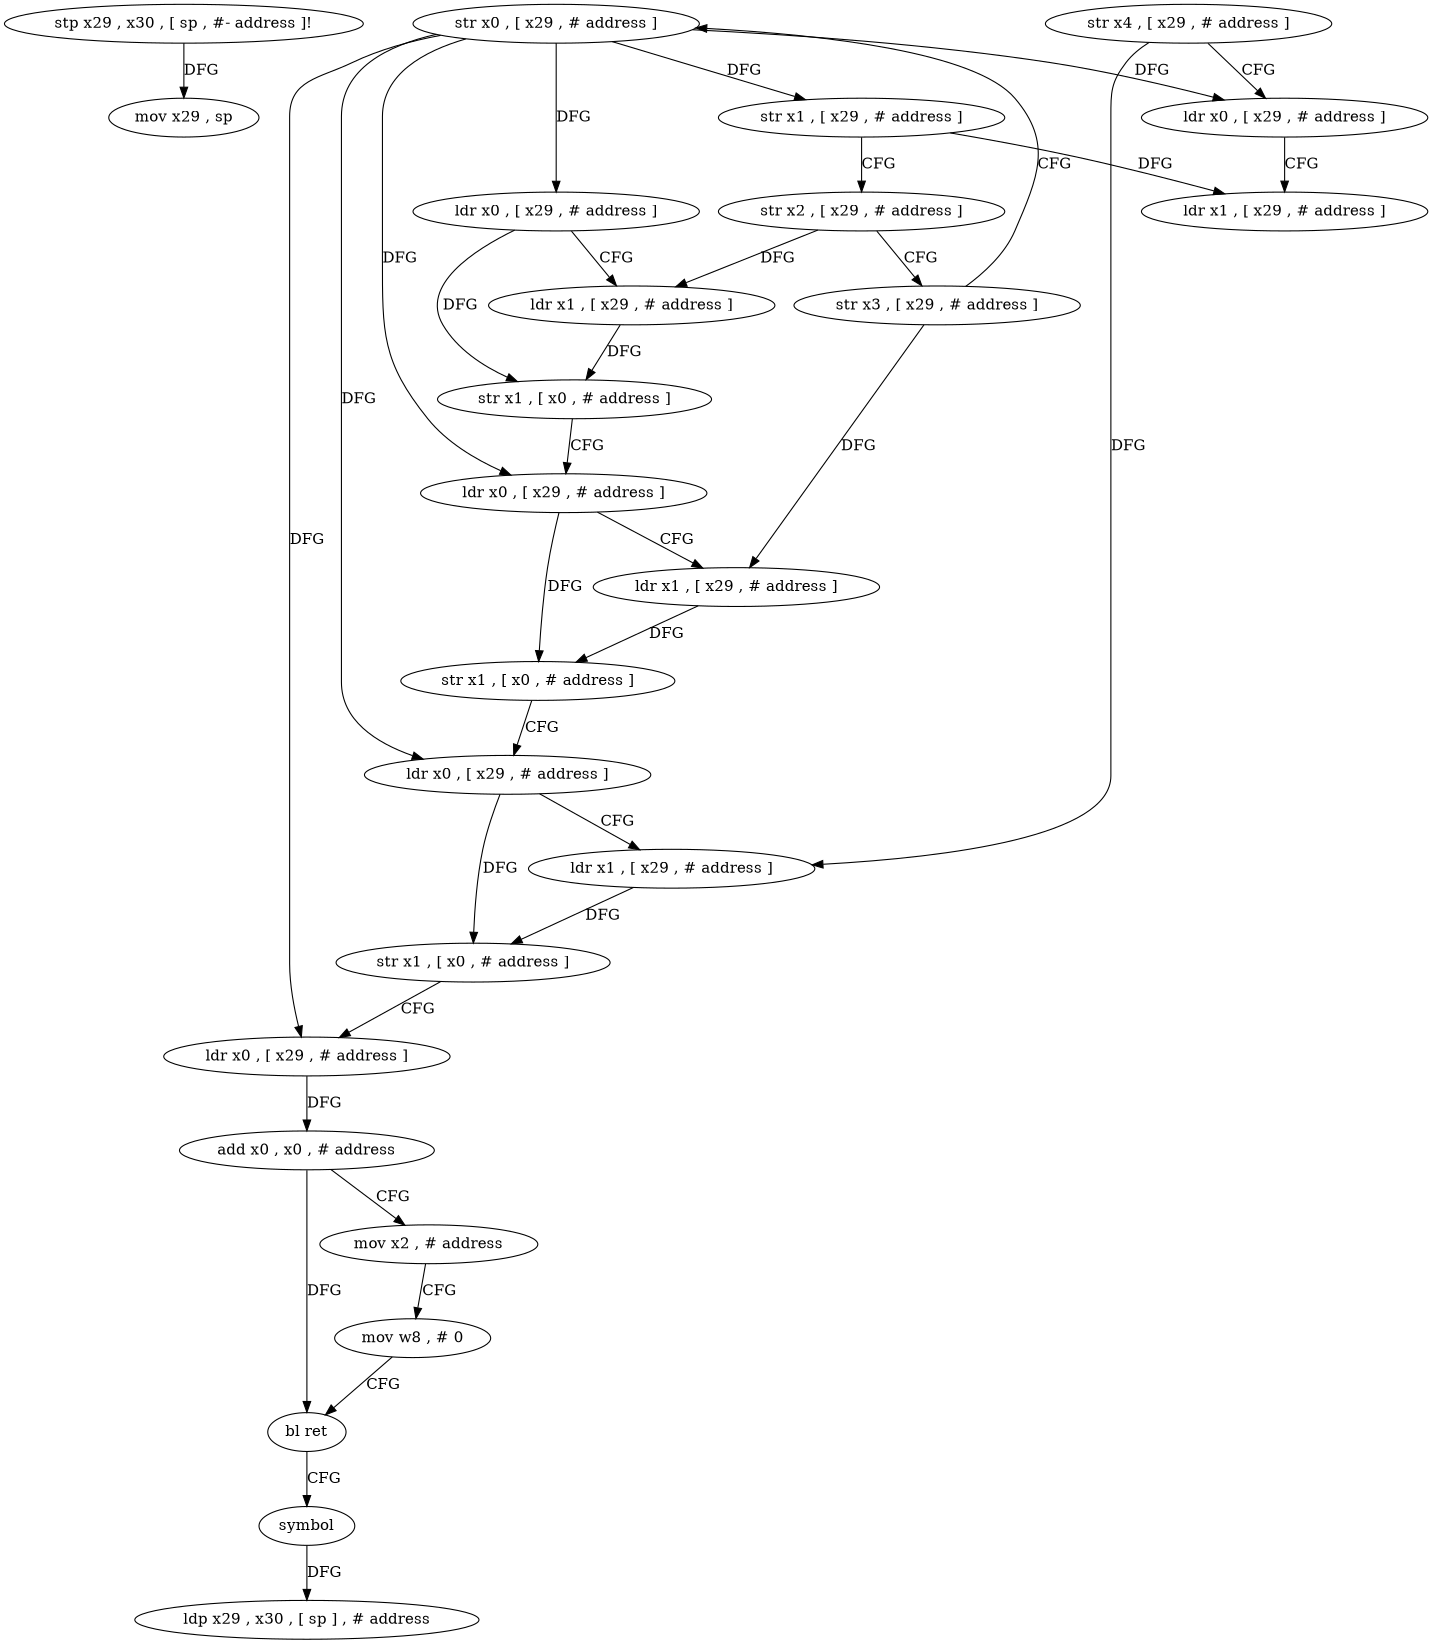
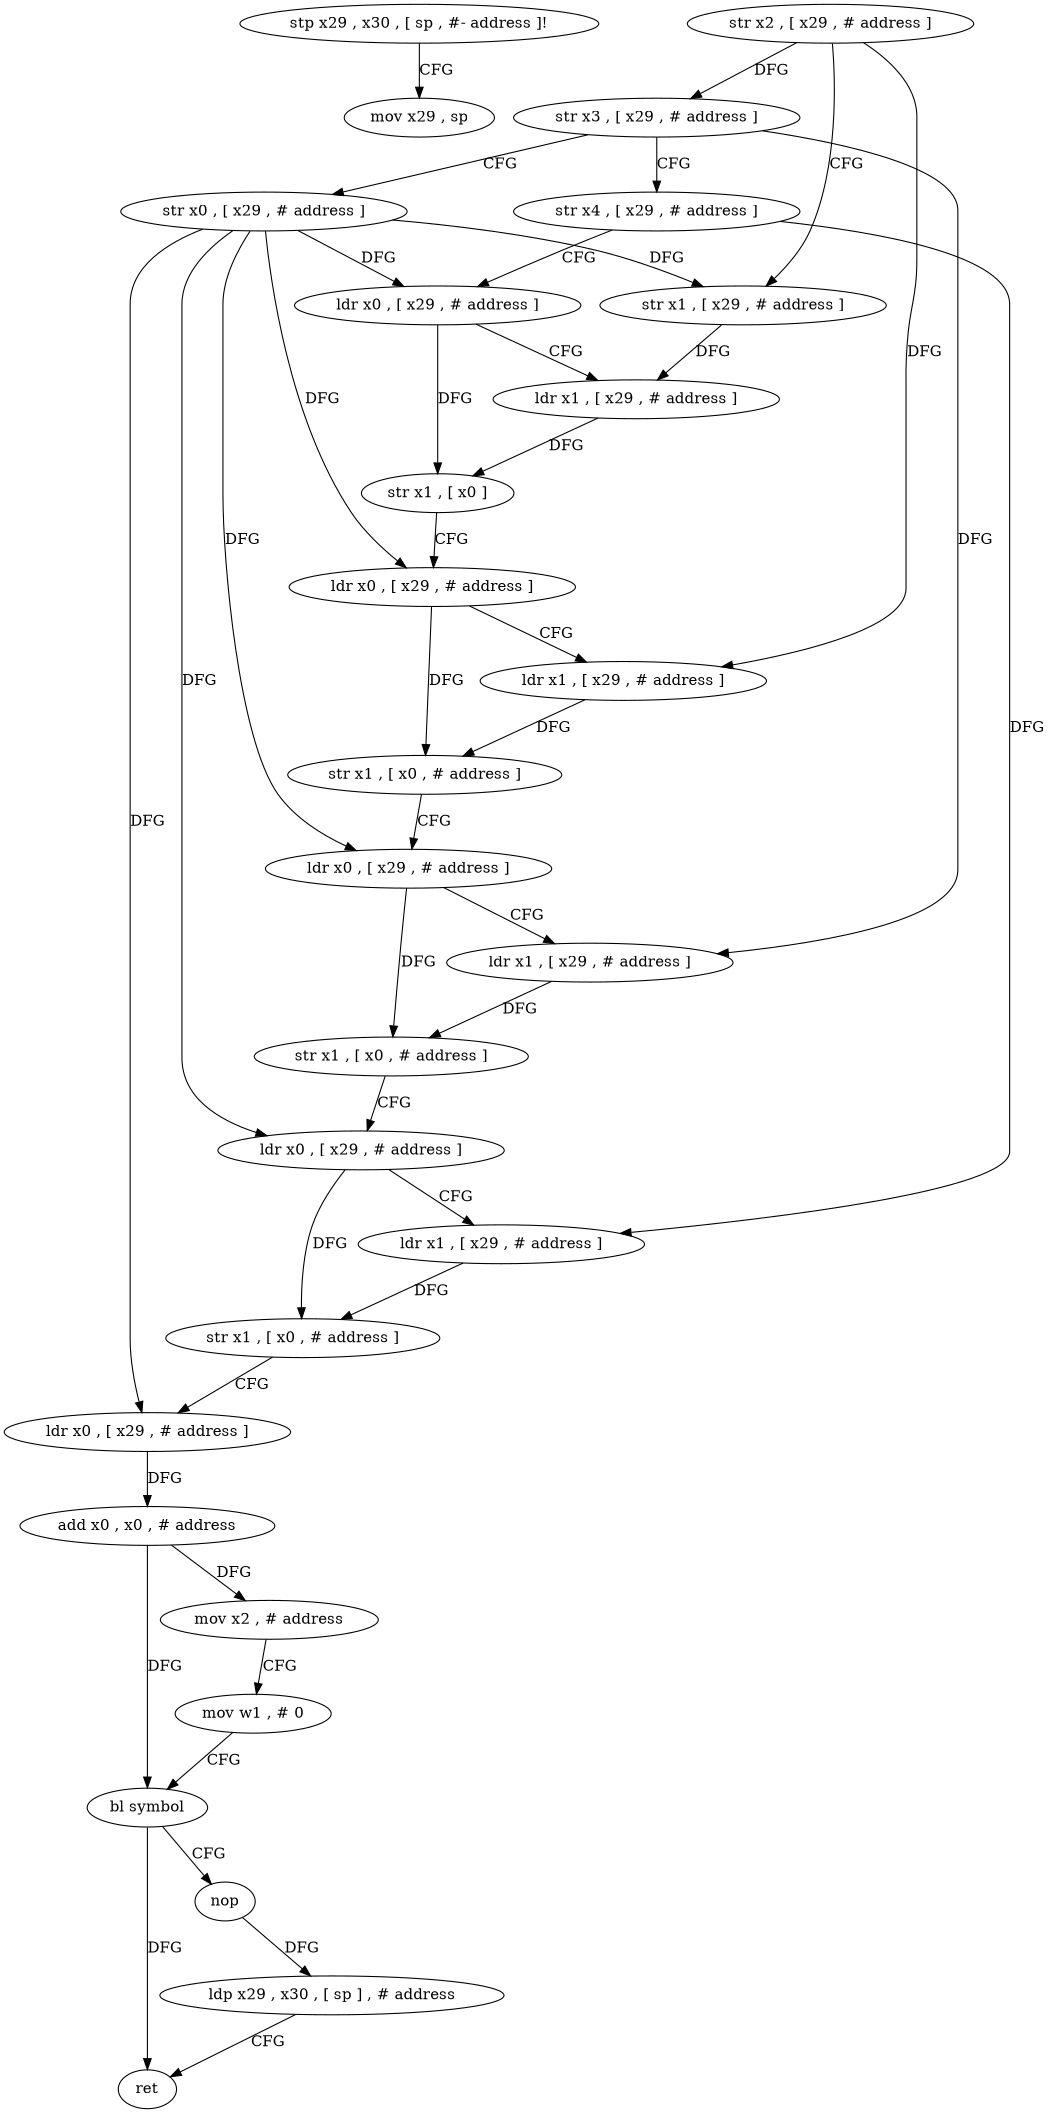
(202, 71) -> (437, 71)
none -> (657, 159)
(862, 159) -> (828, 168)
(921, 258) -> (772, 71)
none -> (438, 493)
(393, 1197) -> (234, 1573)
(413, 1338) -> (253, 1714)
(307, 1432) -> (147, 1808)
(307, 1526) -> (225, 1901)
none -> (147, 2089)
